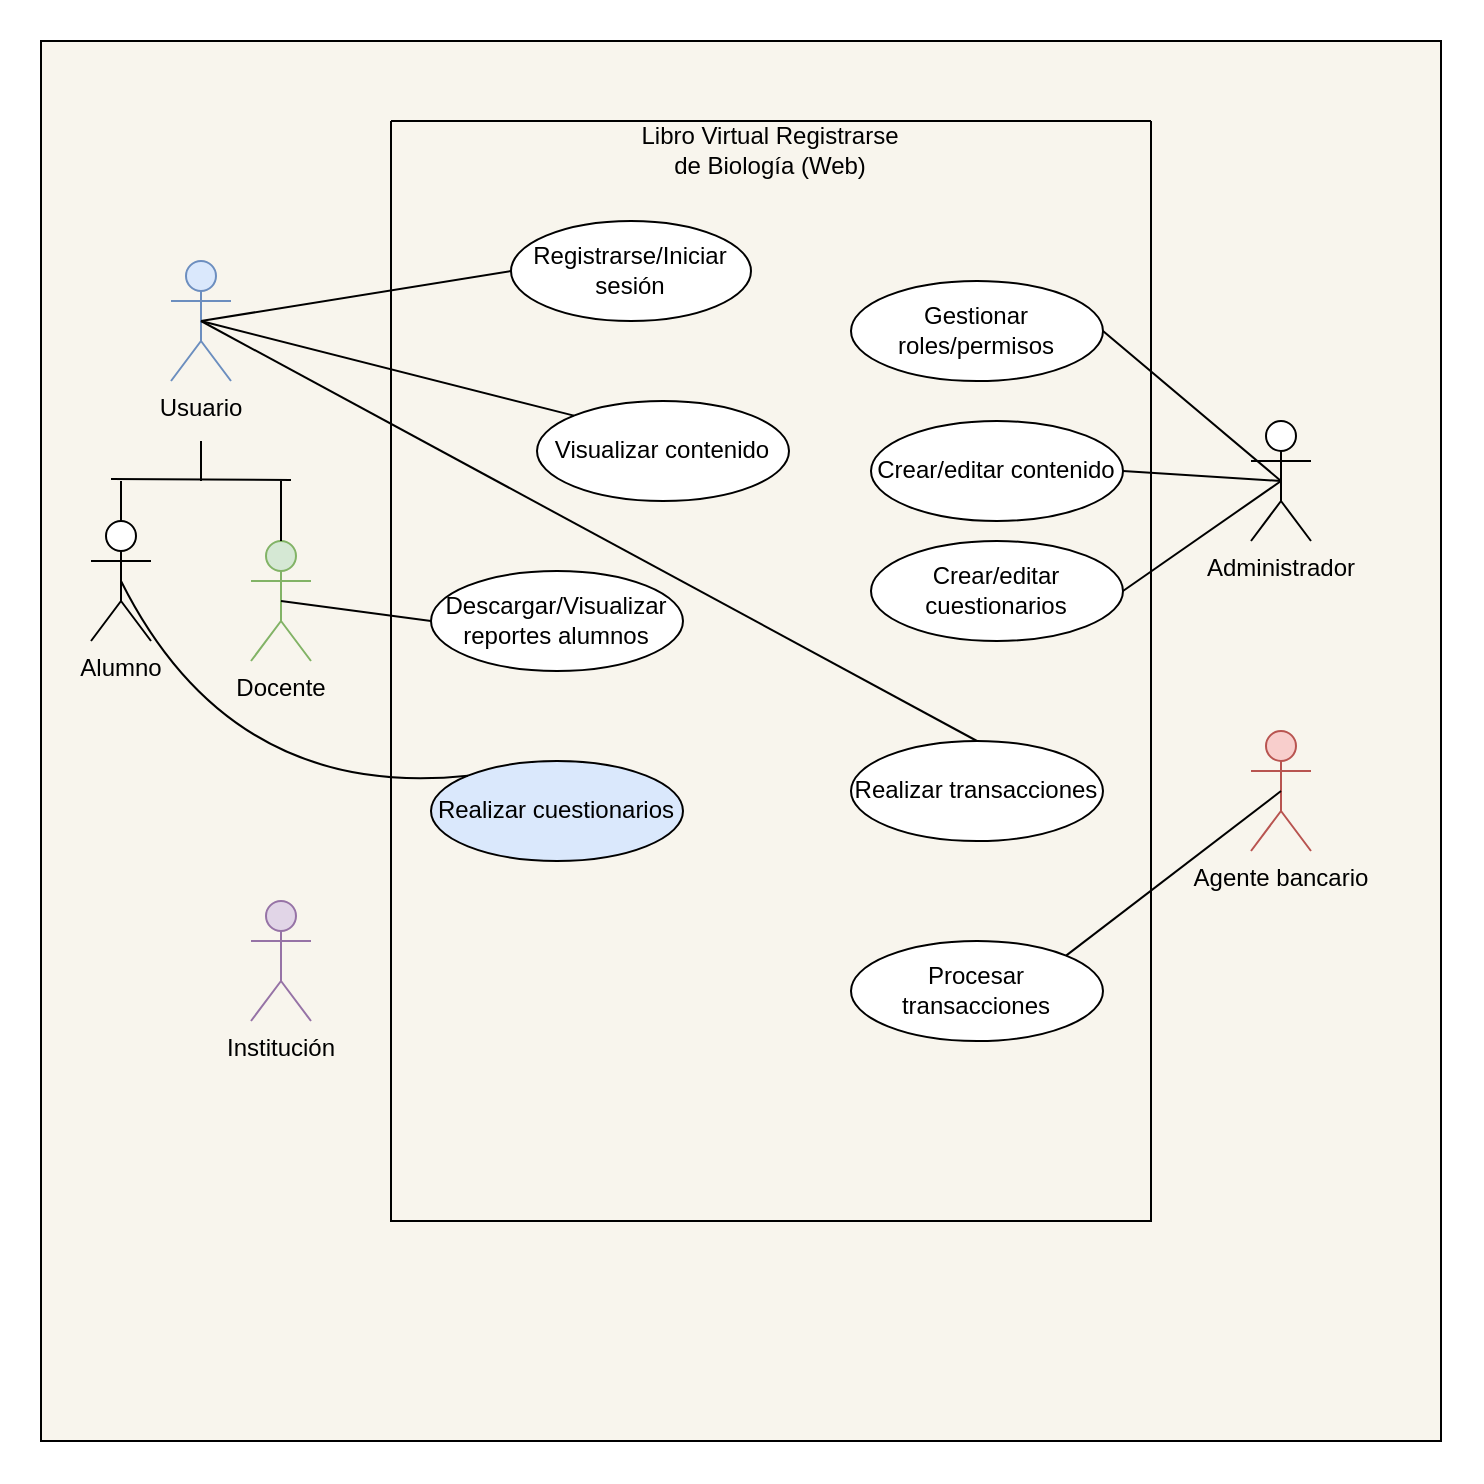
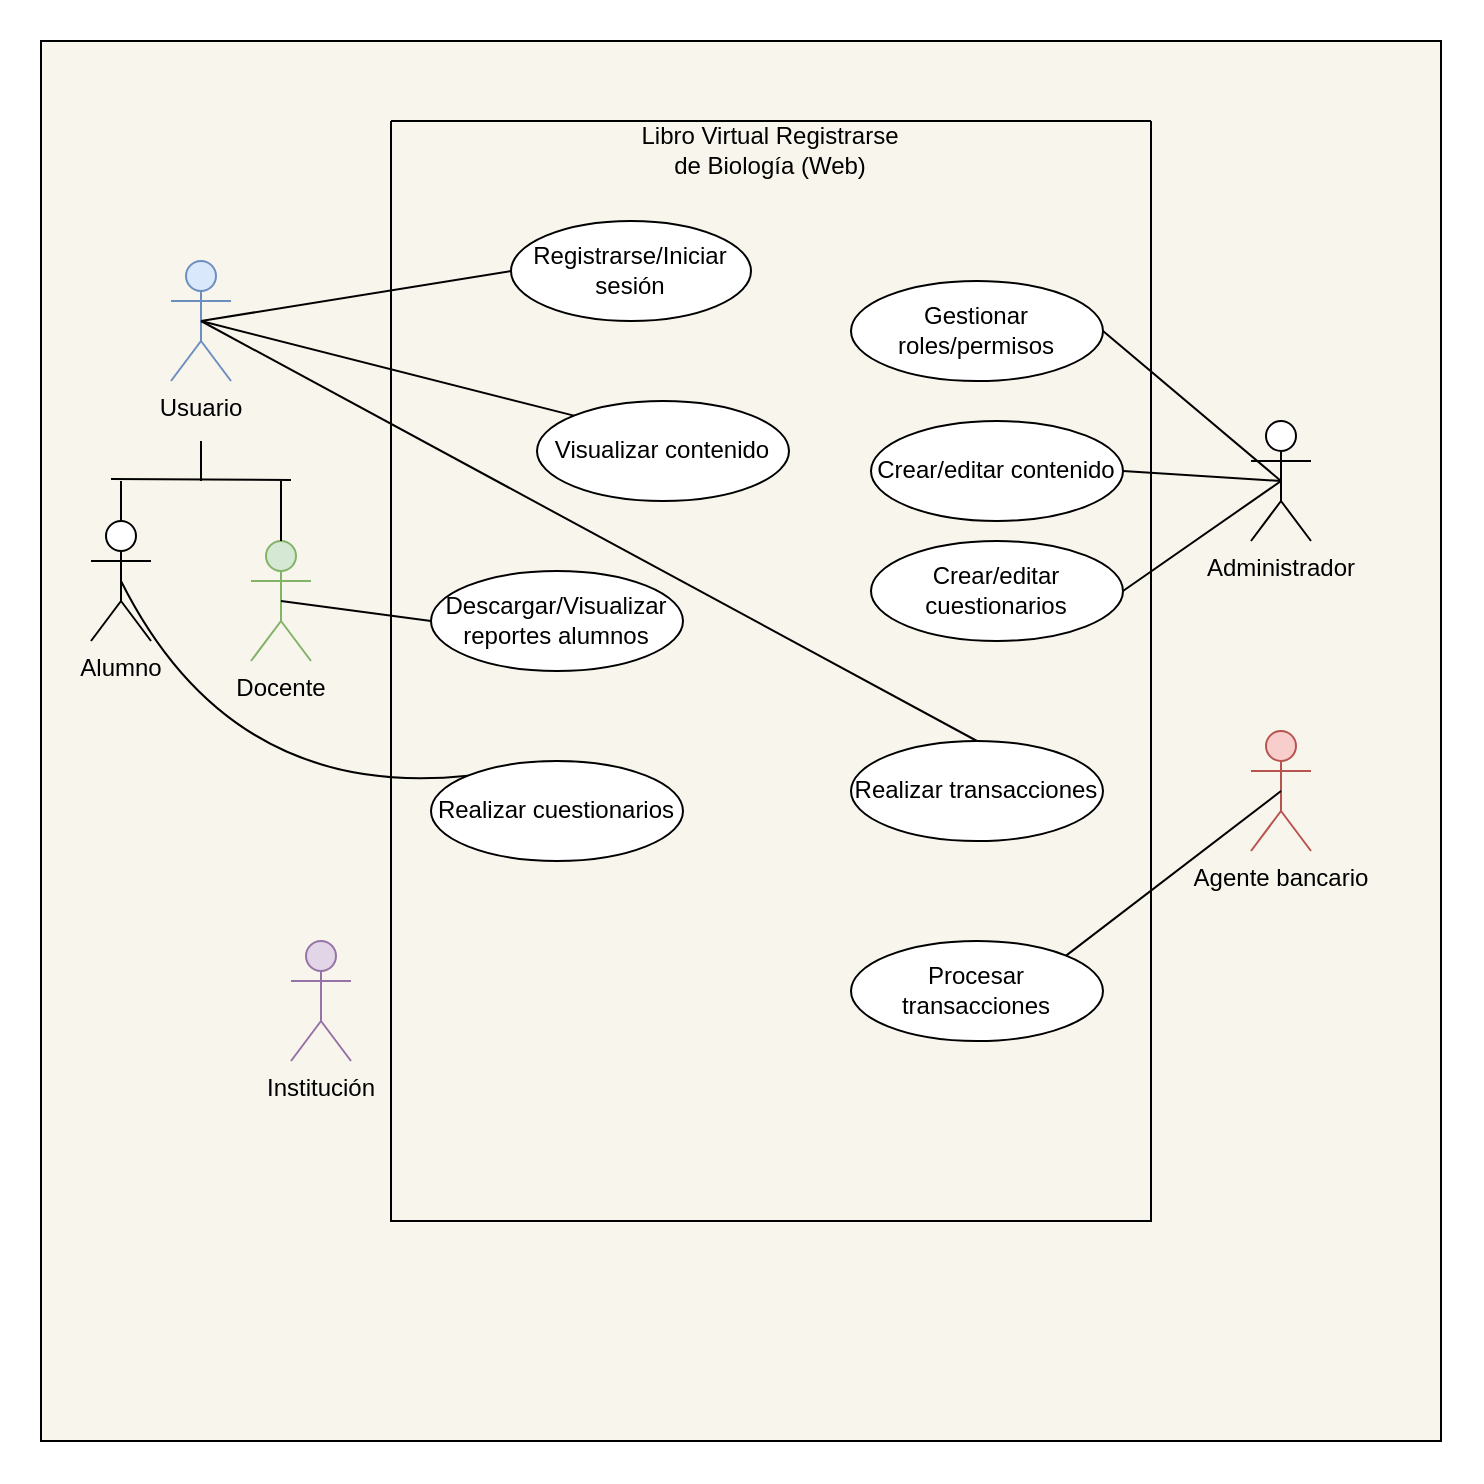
(557, 811) -> (557, 811)
(281, 961) -> (321, 1001)
